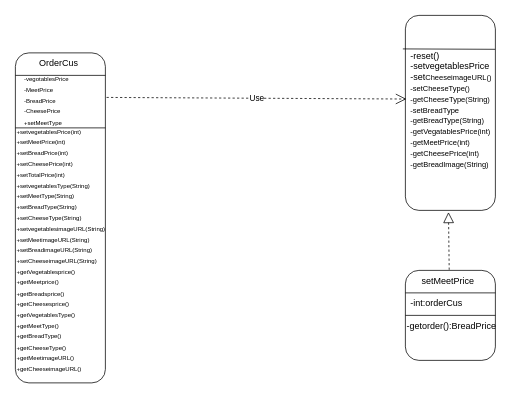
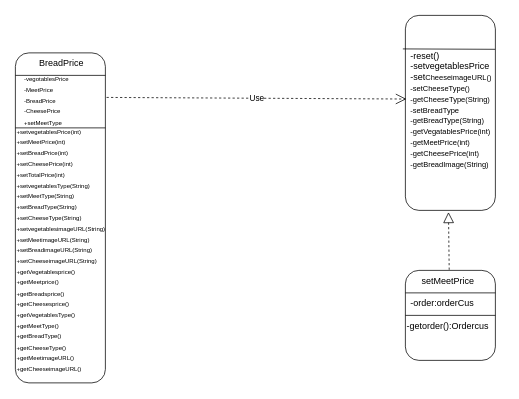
(60, 64) -> (63, 64)
(441, 304) -> (444, 309)
(455, 331) -> (455, 331)
